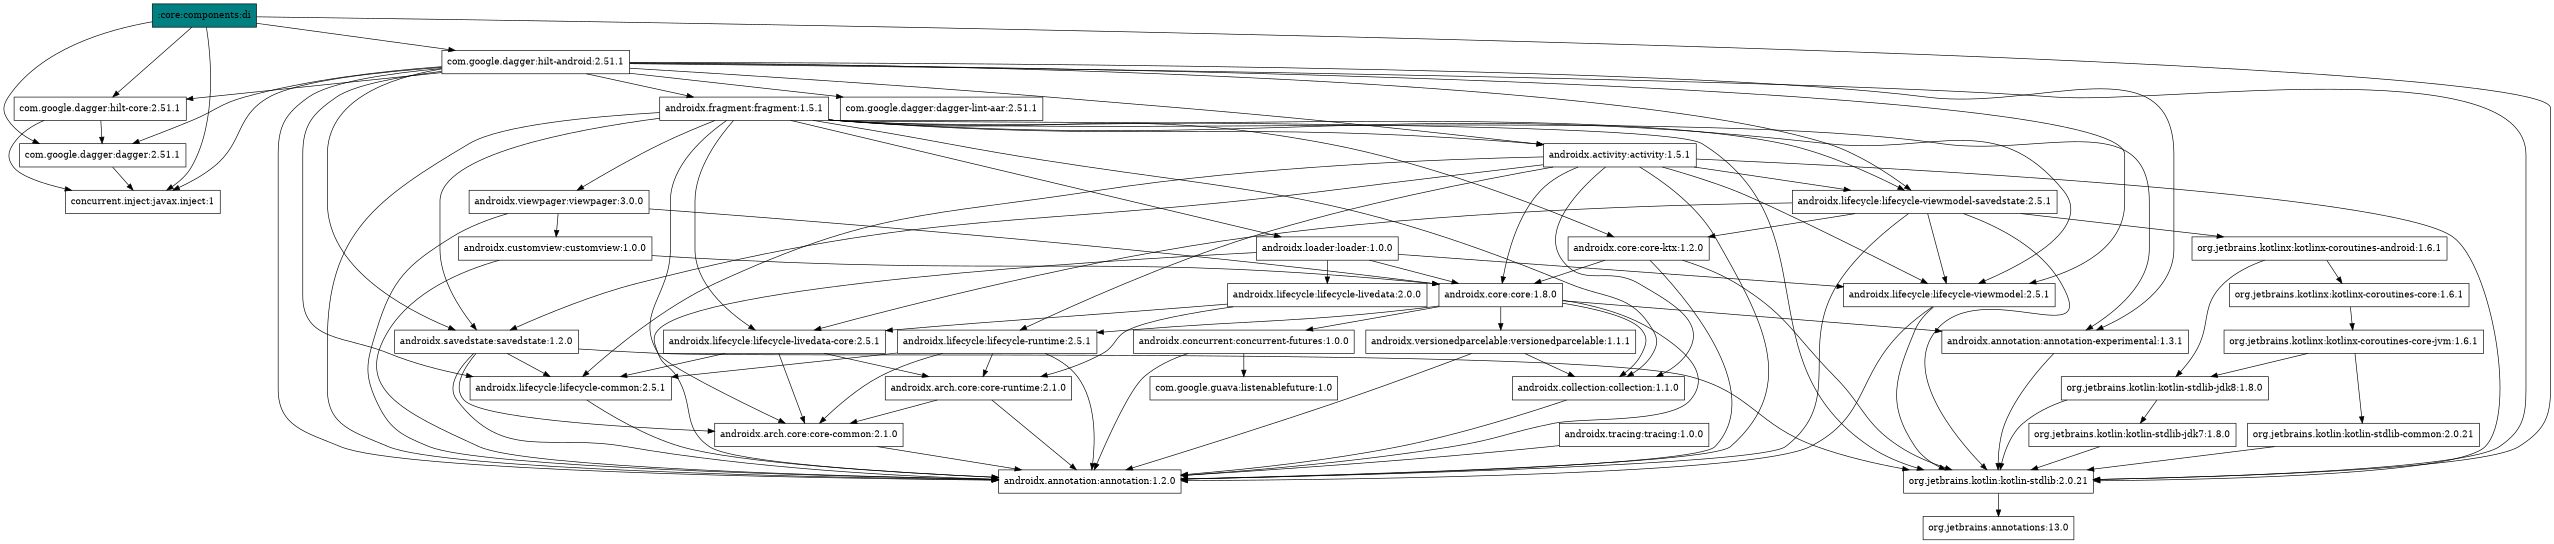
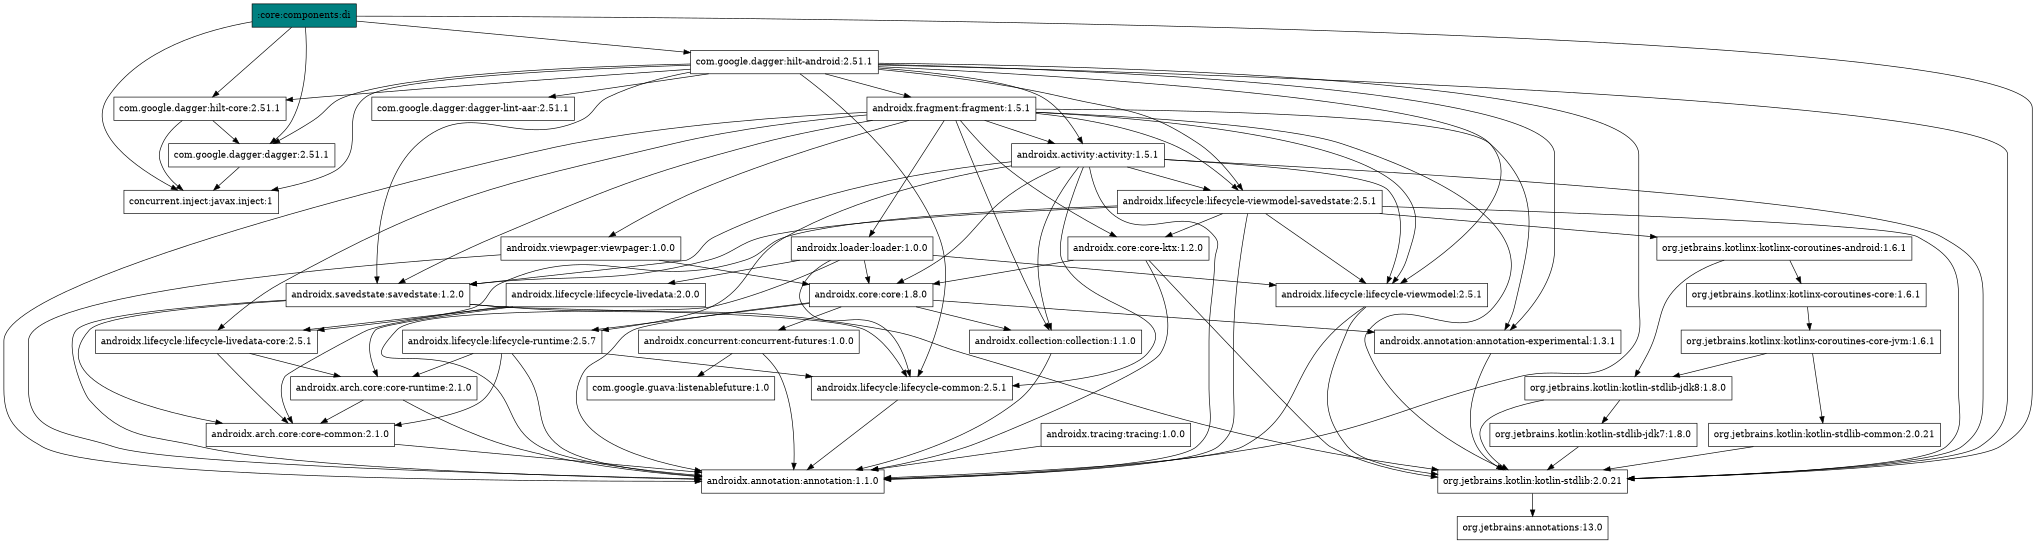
(559, 202) -> (591, 249)
none -> (778, 234)
(555, 249) -> none
(658, 296) -> (369, 330)
(997, 342) -> (502, 342)
(1501, 342) -> none
(678, 364) -> (852, 320)
(1090, 482) -> (793, 482)
